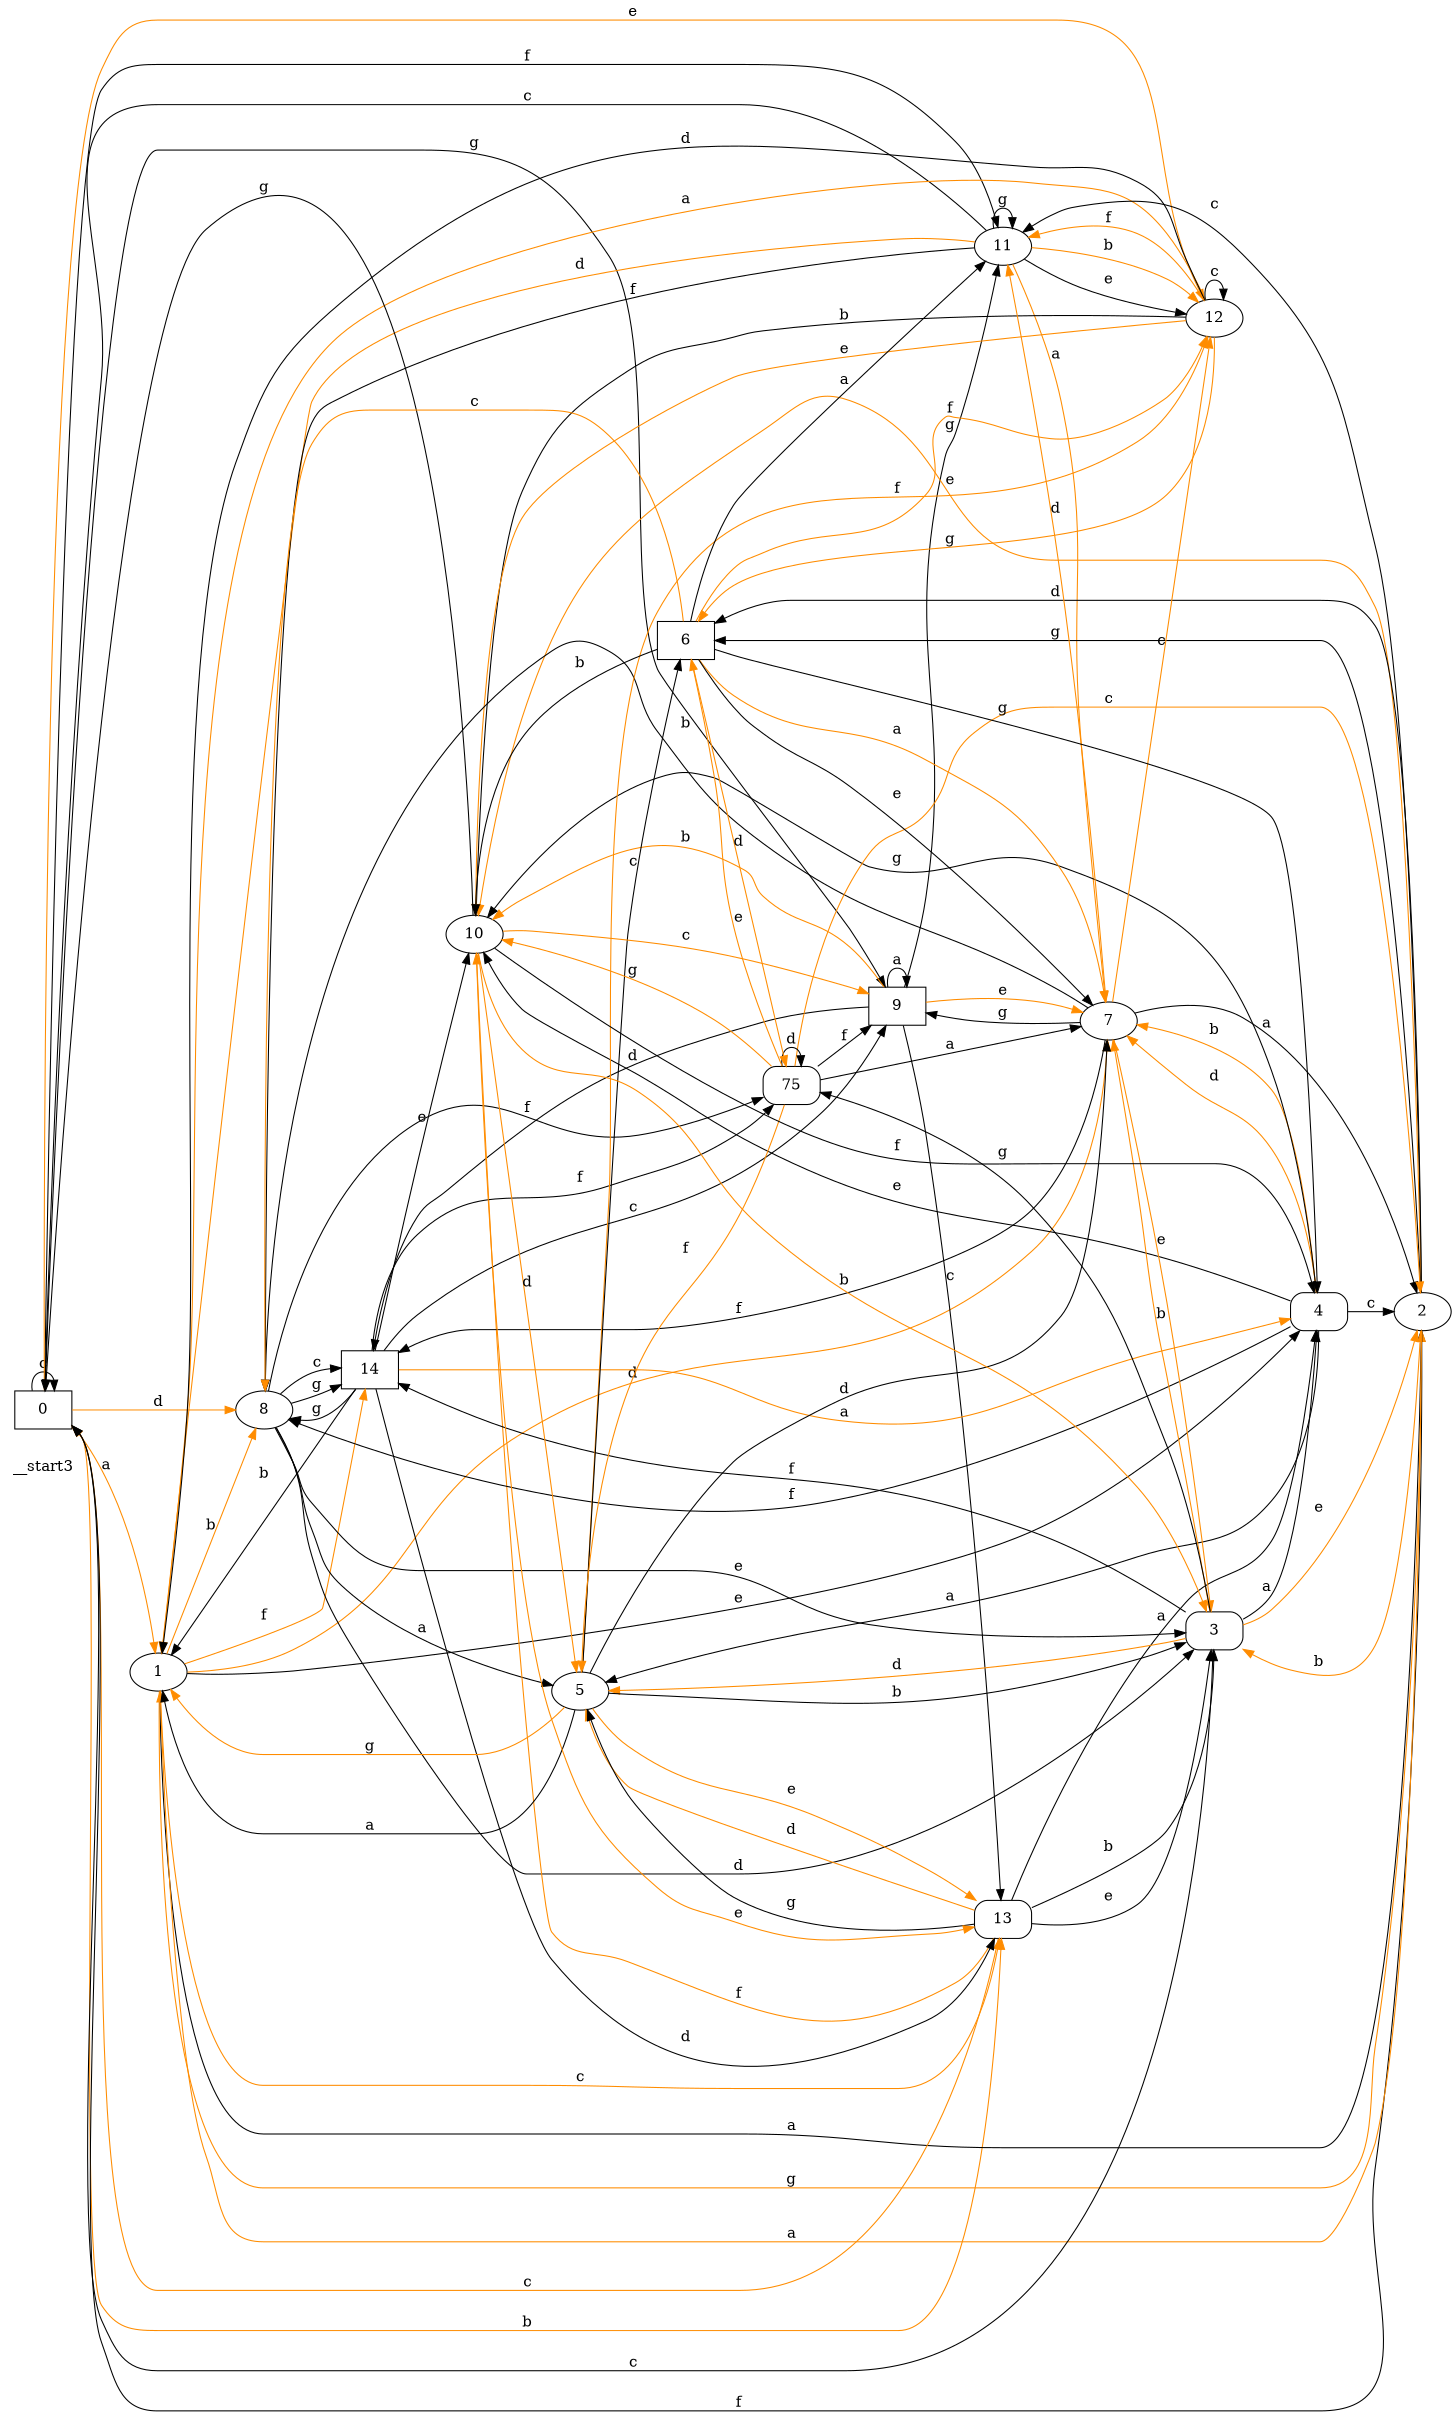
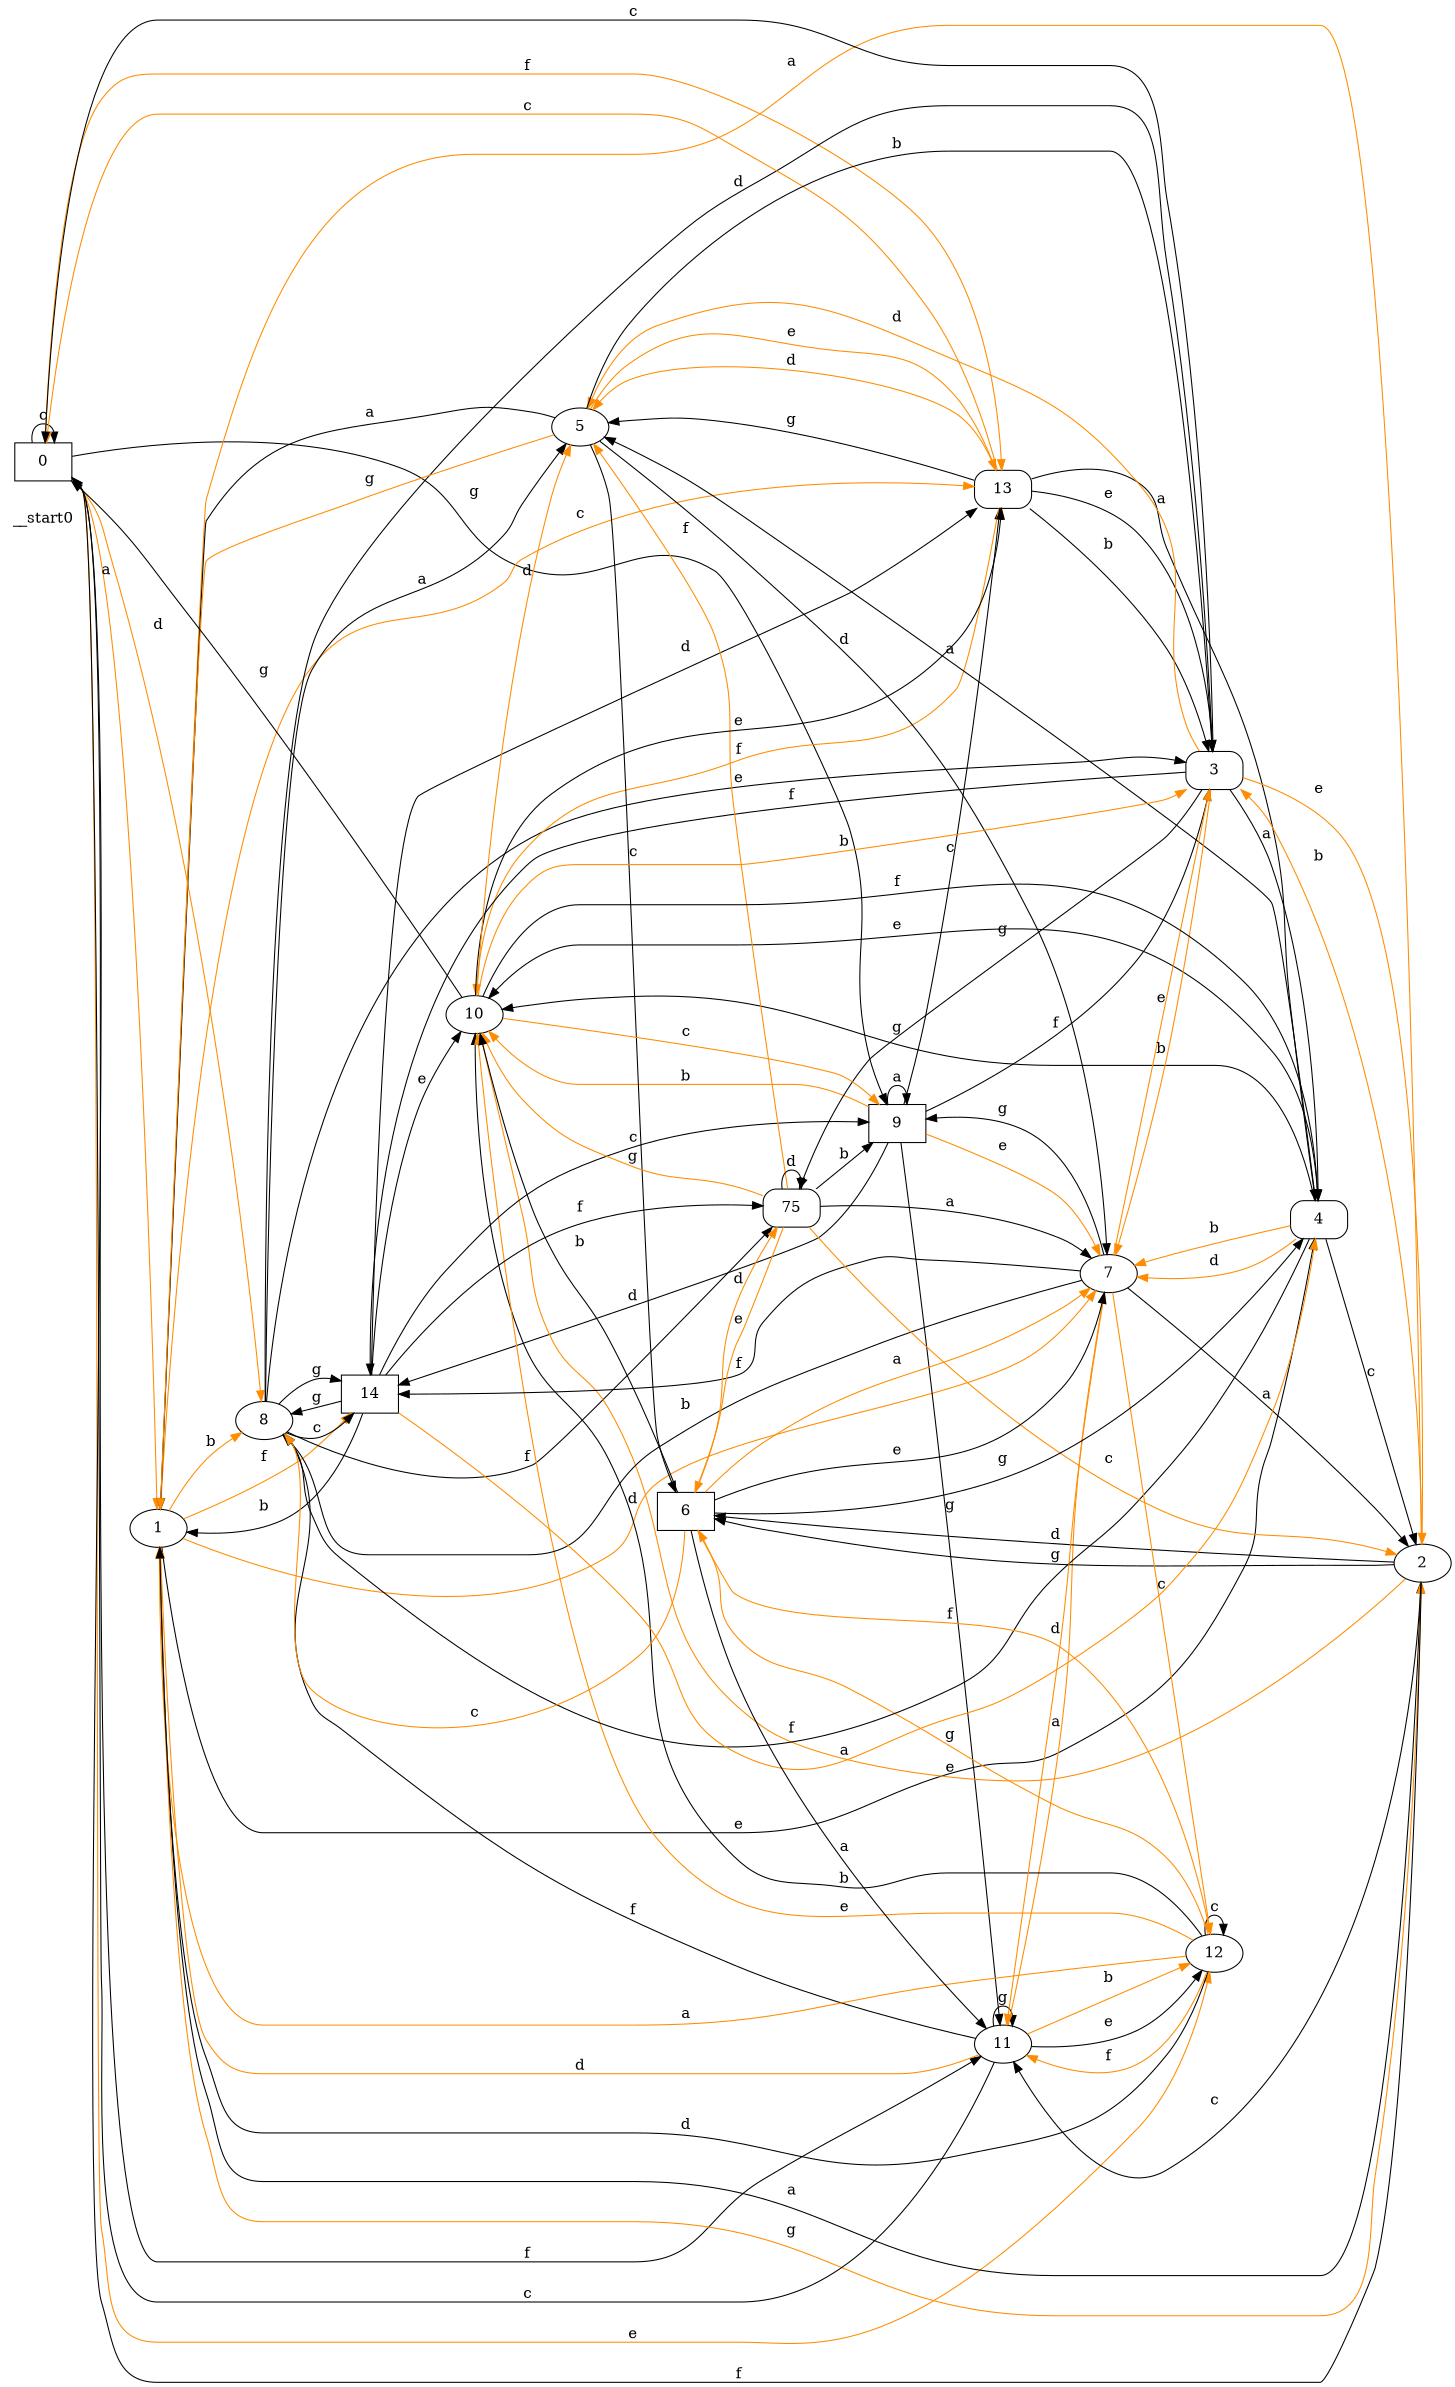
(616, 815) -> none
none -> (1108, 991)
(844, 1036) -> (844, 1155)
(43, 1467) -> (43, 519)
(526, 1596) -> (715, 733)
(527, 2323) -> (527, 66)
